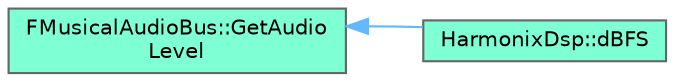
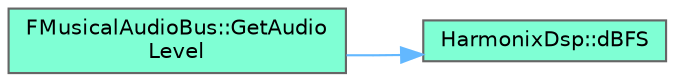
(395, 27) -> (374, 55)
